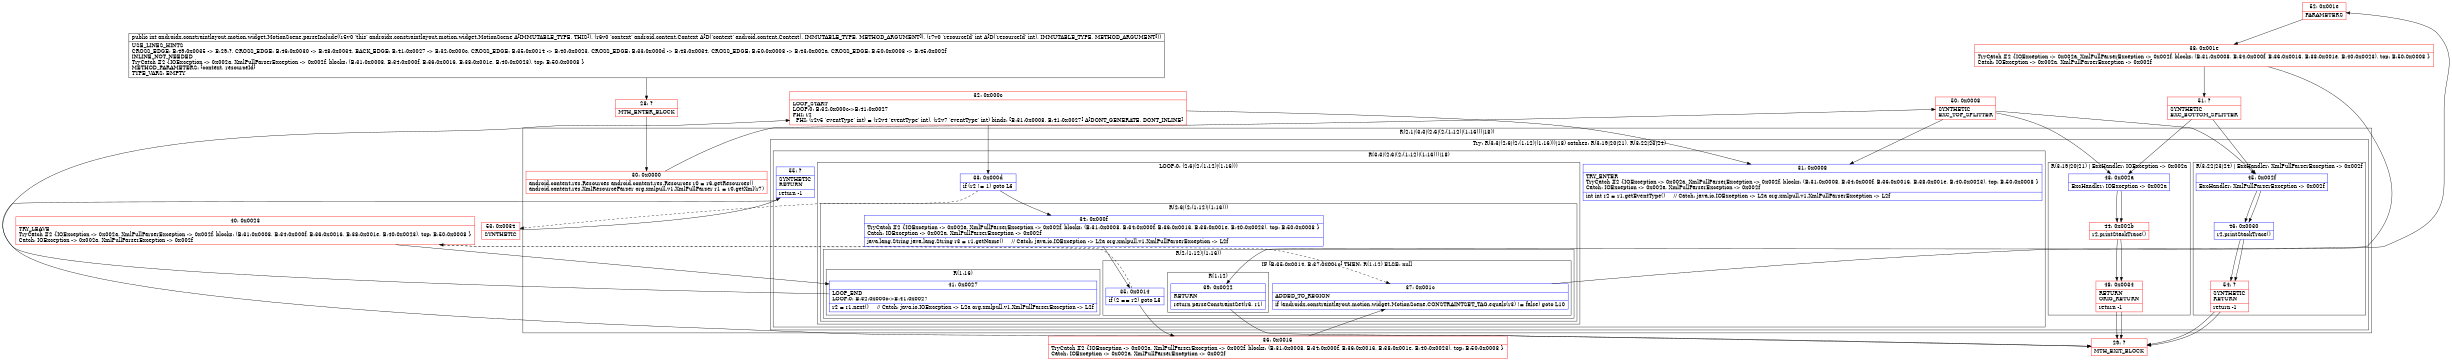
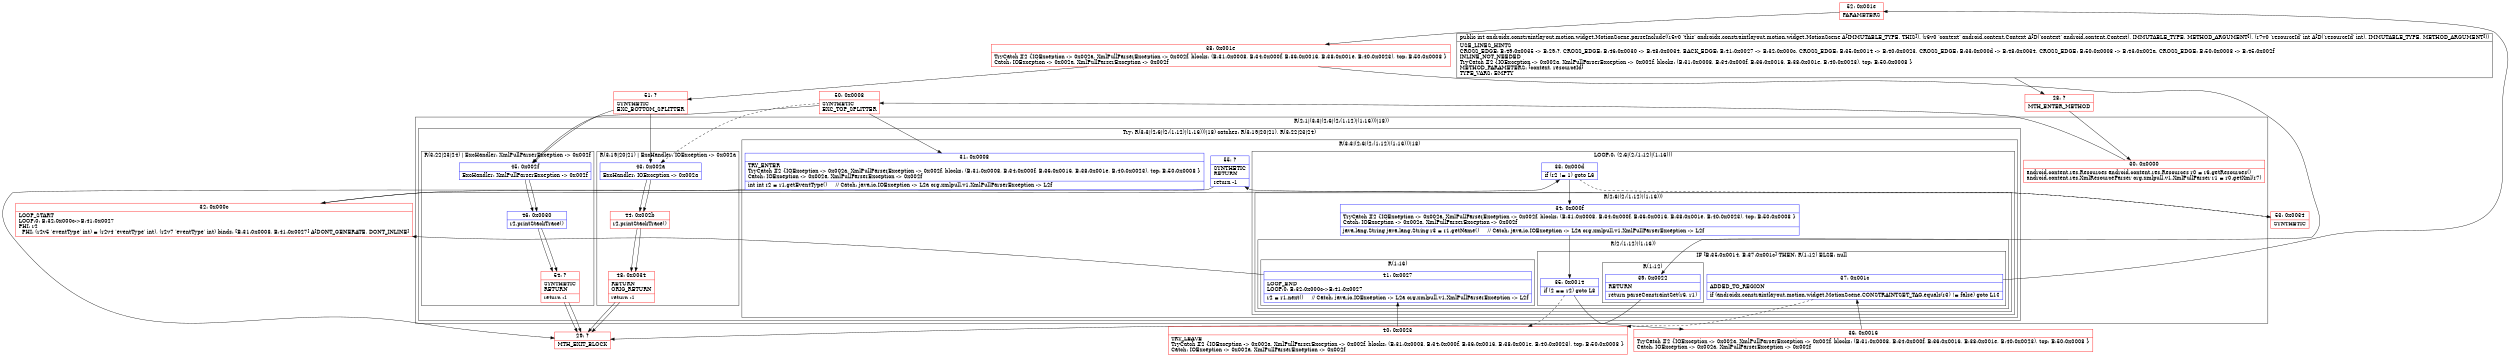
(647, 112) -> (2059, 107)
(1441, 118) -> (535, 191)
(2056, 133) -> (733, 120)
(915, 247) -> (1682, 326)
